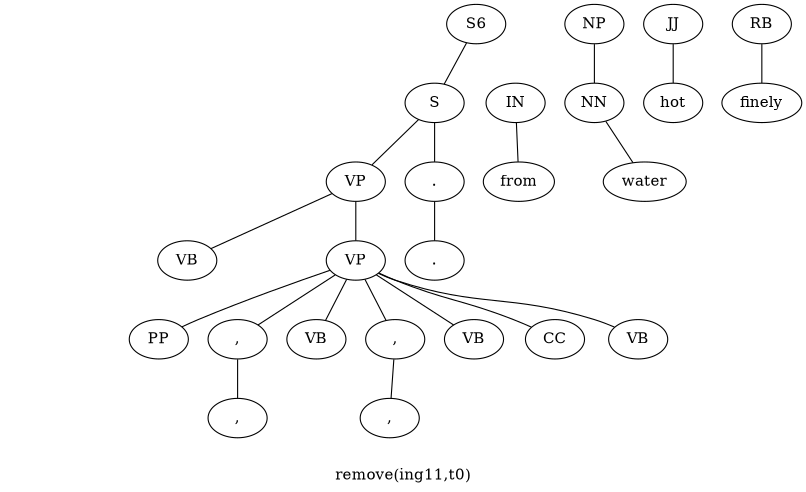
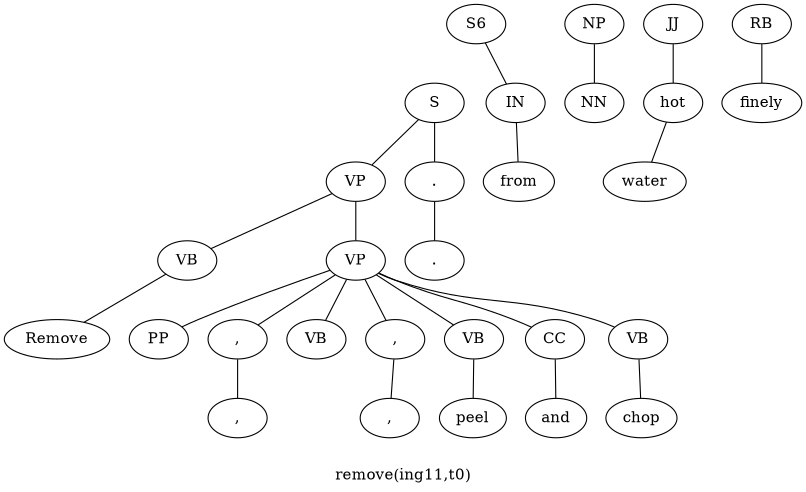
(455, 64) -> (496, 64)
(619, 142) -> (659, 142)
none -> (57, 339)
none -> (473, 418)
none -> (556, 418)
none -> (641, 418)
